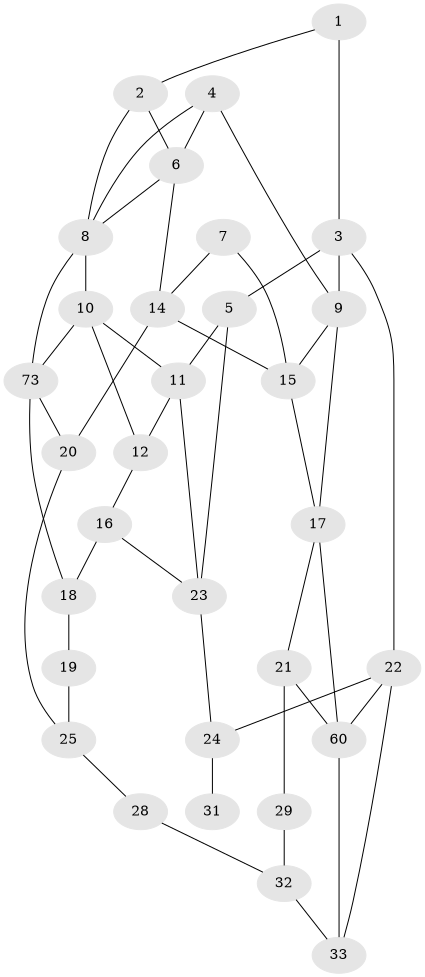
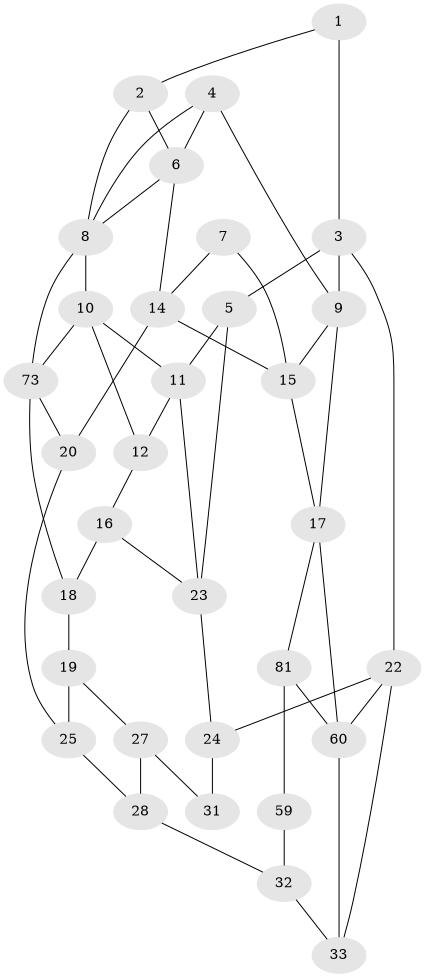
(284, 668) -> (284, 668)
none -> (141, 740)
(284, 812) -> (284, 812)
